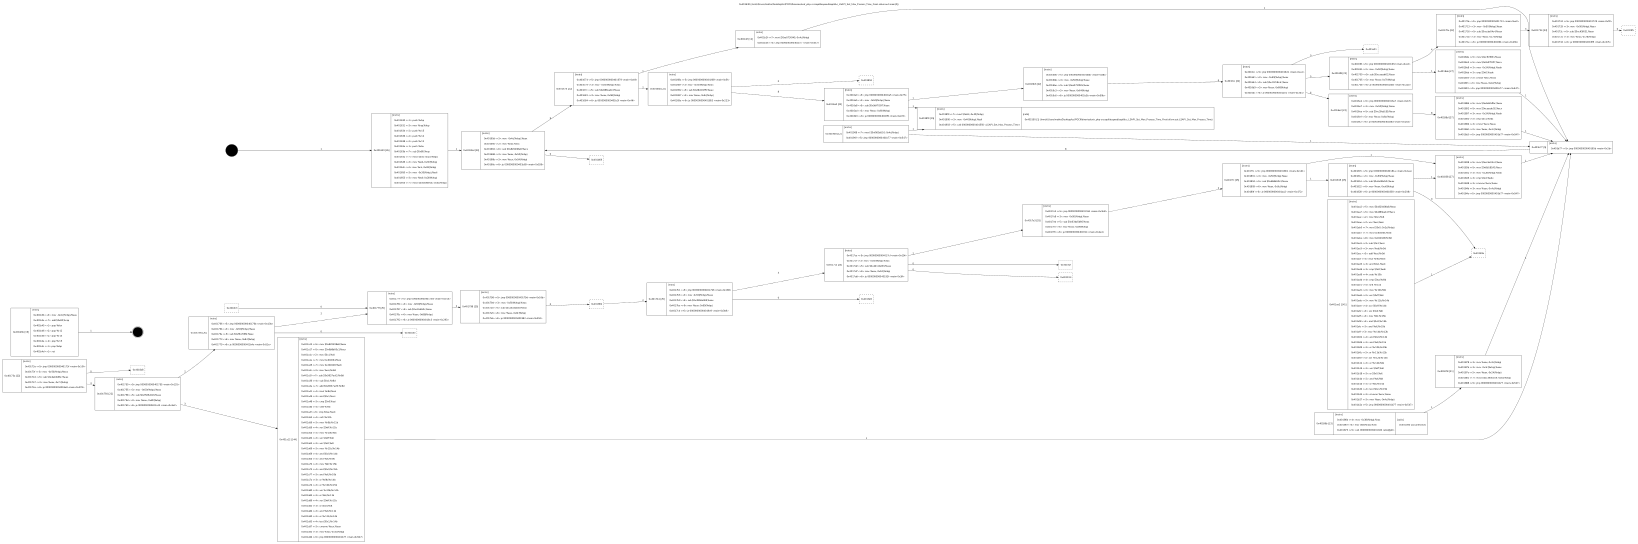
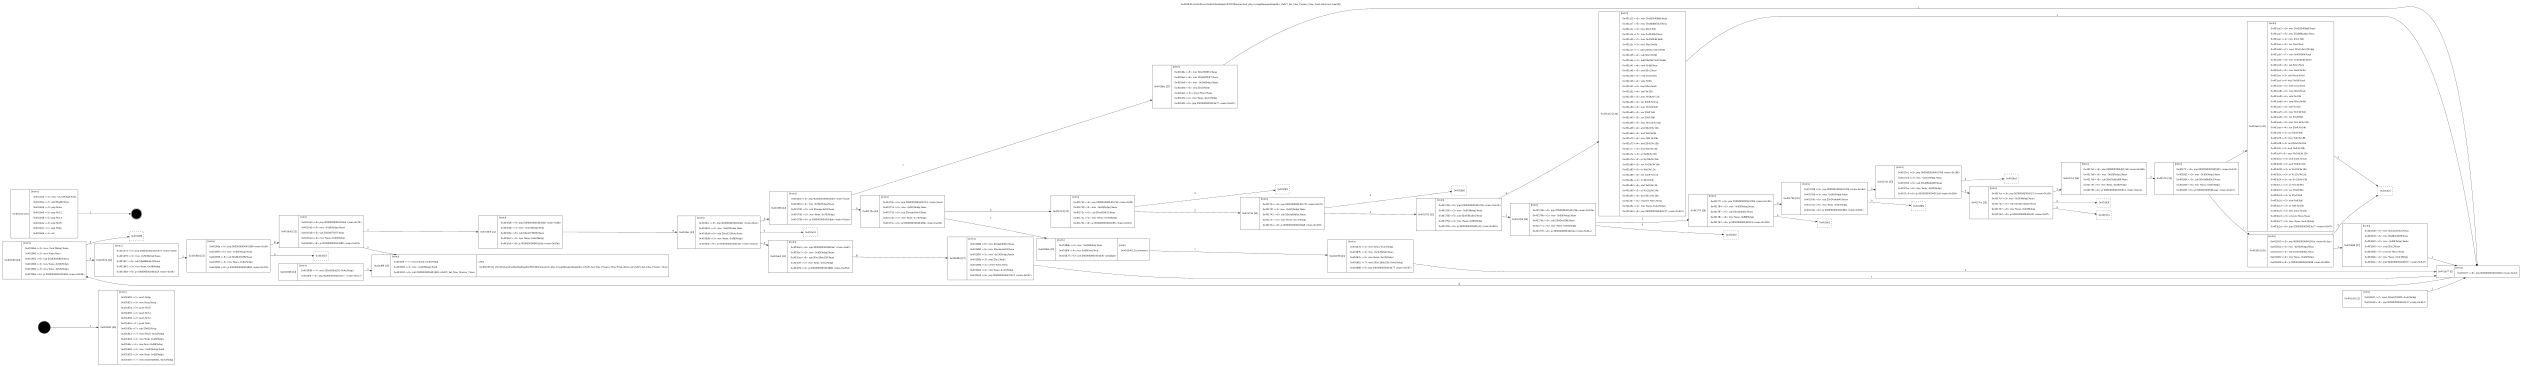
(687, 60) -> none
(1218, 141) -> none
(454, 150) -> none
(1370, 156) -> (2236, 157)
none -> (1187, 212)
none -> (995, 228)
(624, 303) -> (1871, 190)
(302, 308) -> (1794, 219)
